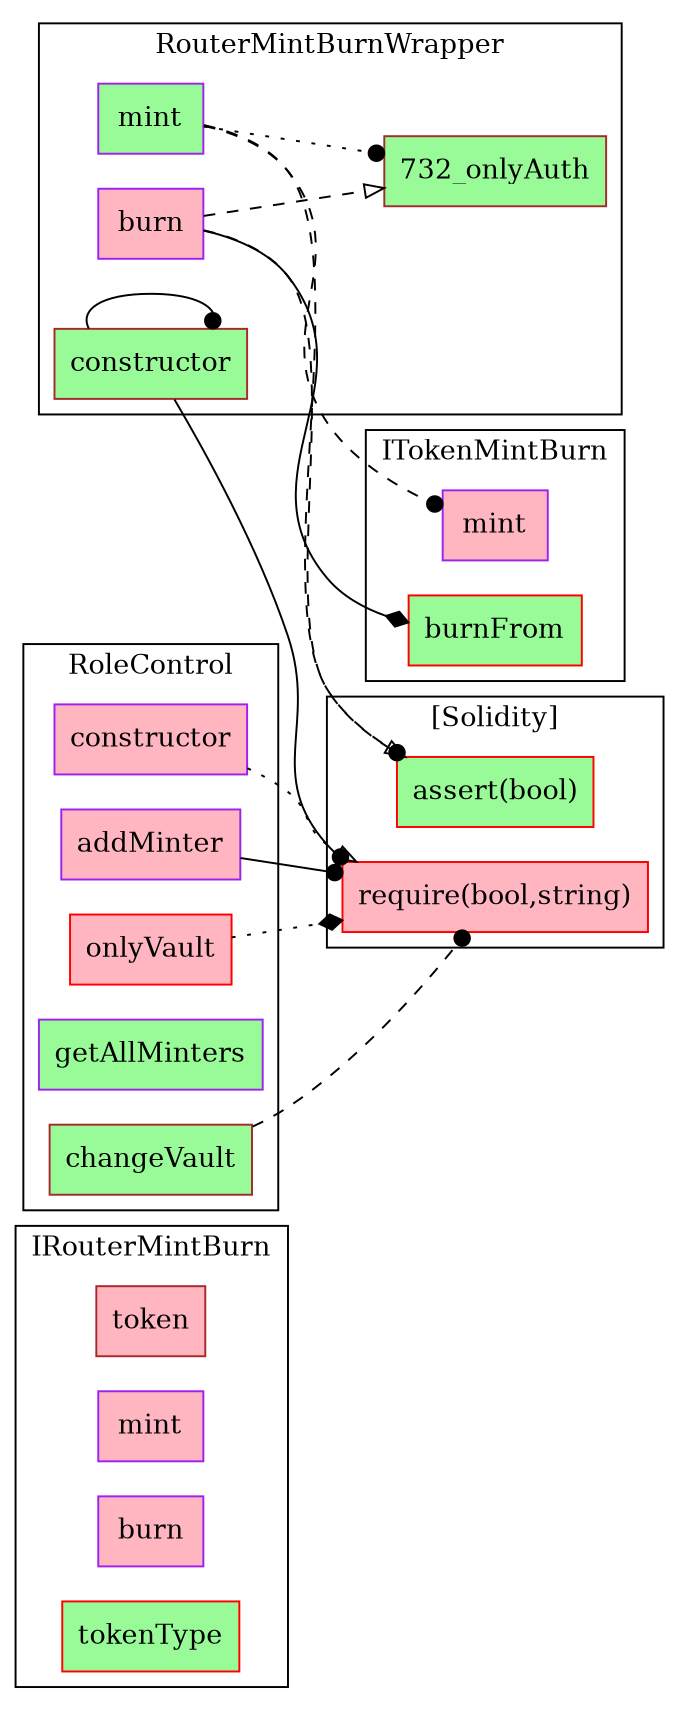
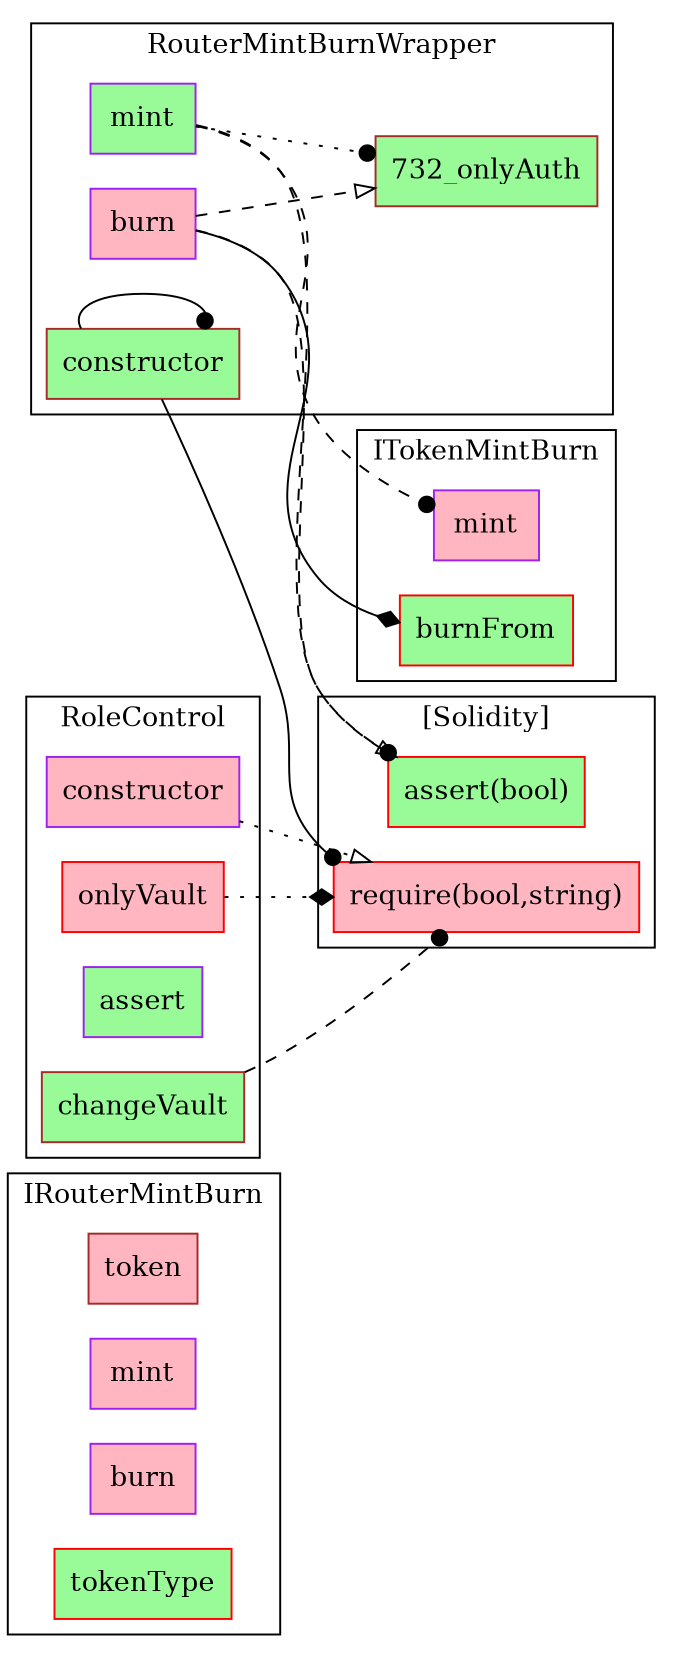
(151, 844) -> none
(151, 1055) -> (143, 1002)
